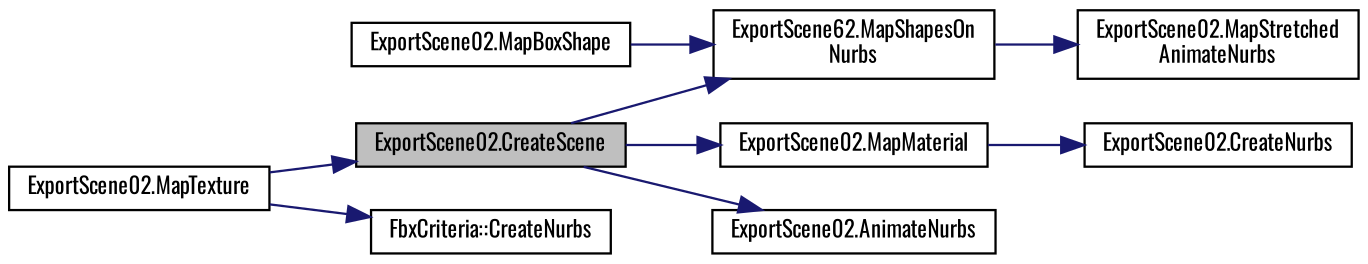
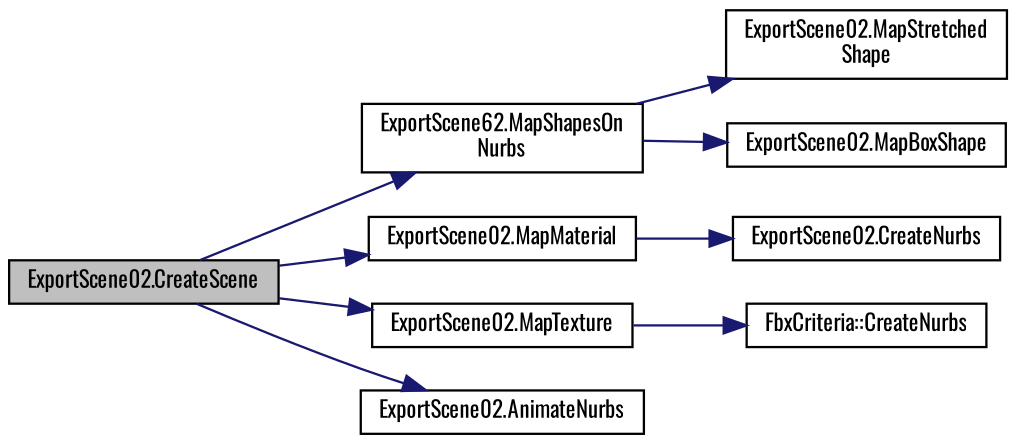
(660, 45) -> (674, 141)
(1218, 45) -> (867, 45)
(301, 168) -> (314, 303)
